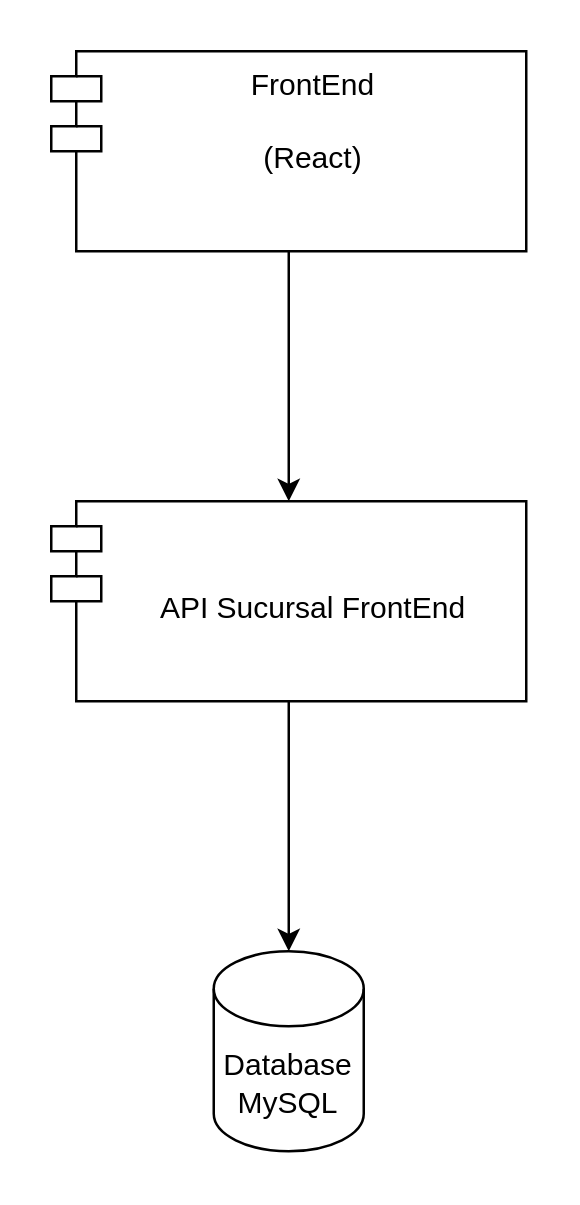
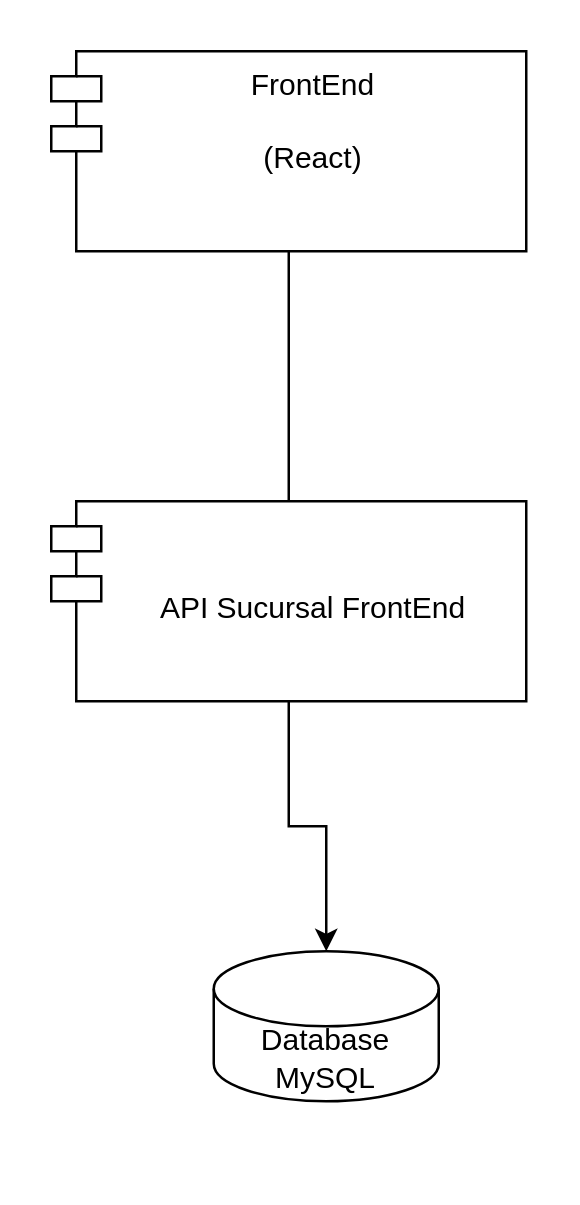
(289, 483) -> (289, 490)
(289, 1051) -> (326, 1026)
